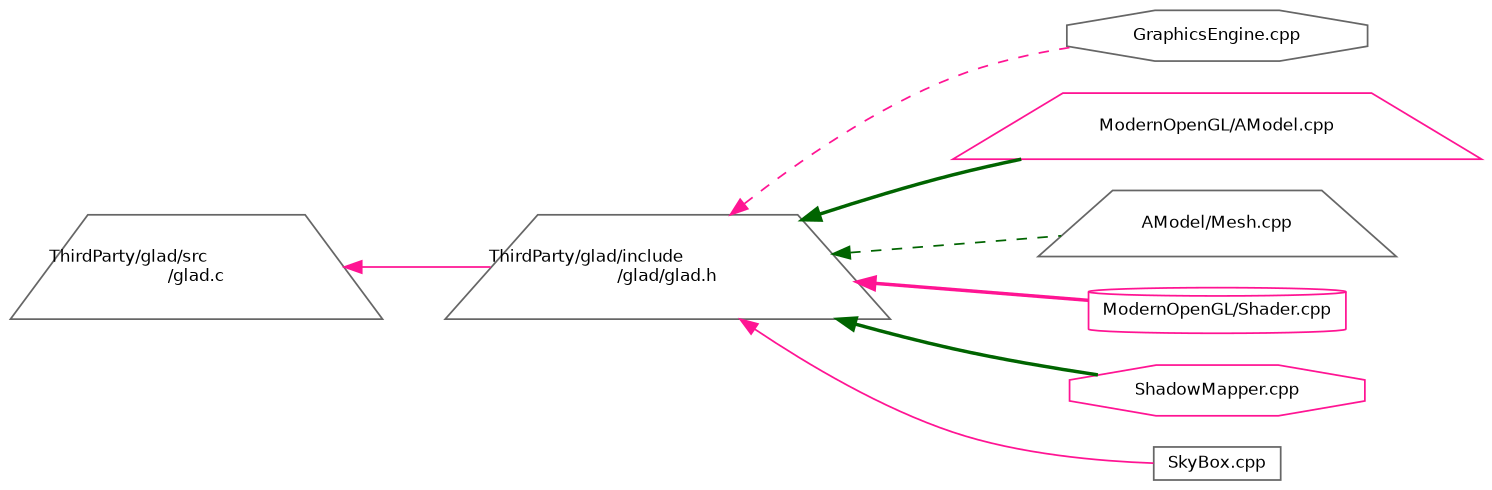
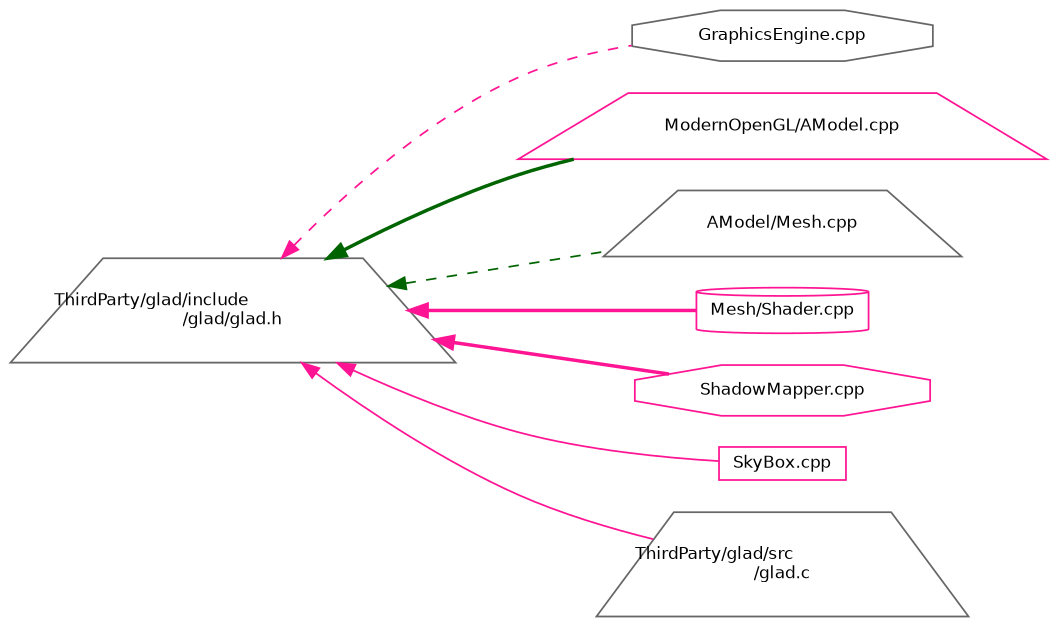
(426, 267) -> (476, 474)
(1217, 310) -> (782, 310)
(976, 354) -> (561, 358)
(1217, 463) -> (782, 463)
